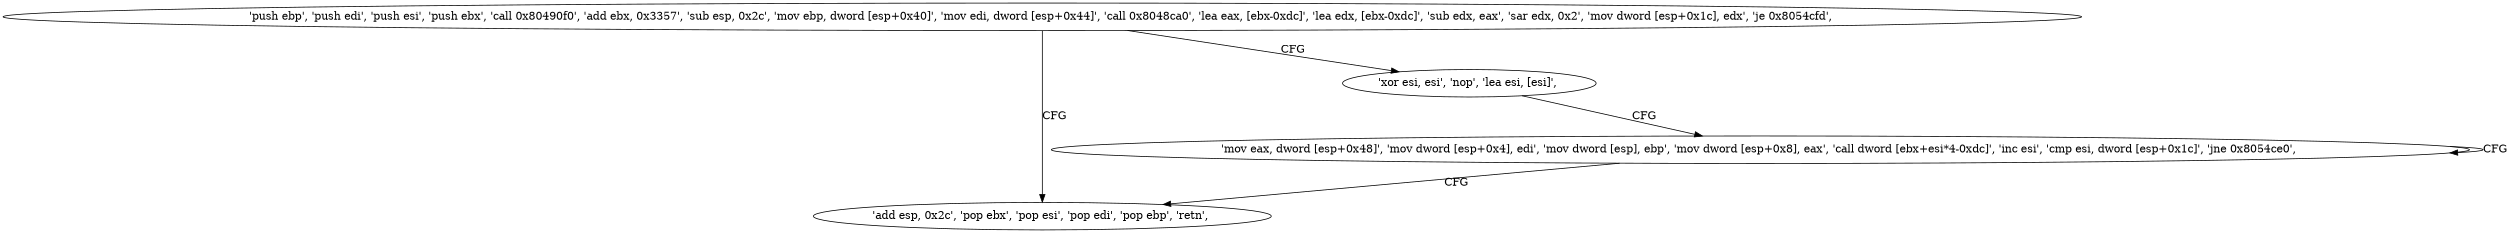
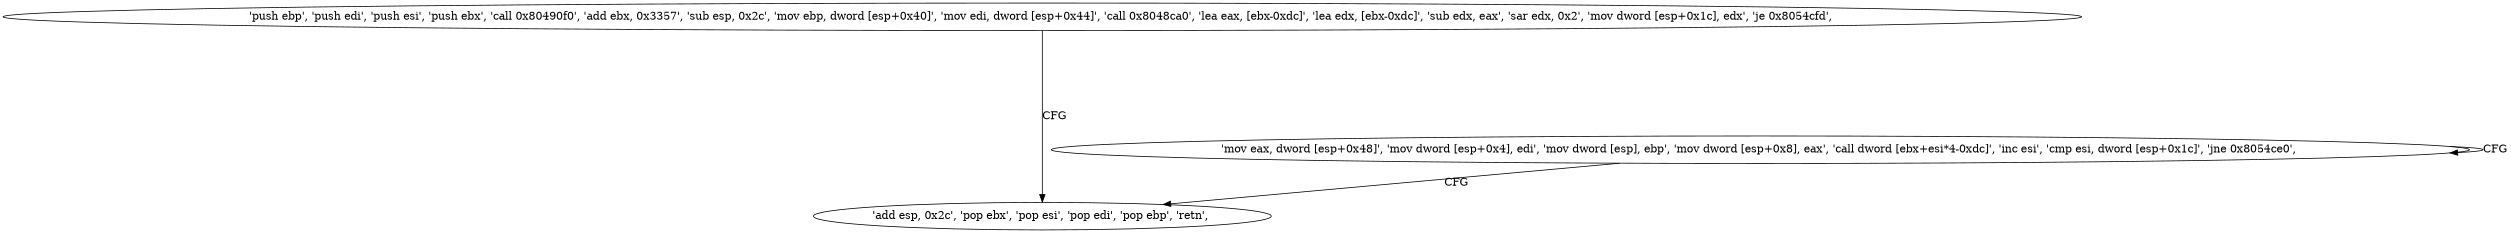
(1469, 83) -> none
